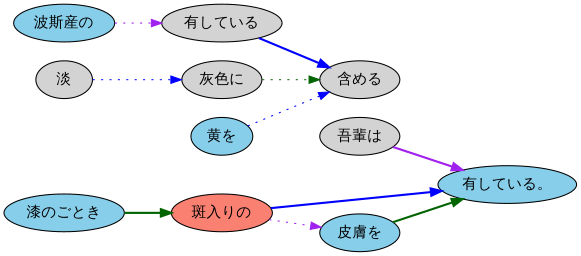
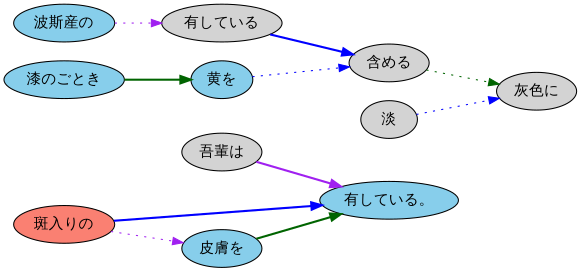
(285, 80) -> (458, 76)
(143, 213) -> (152, 80)
